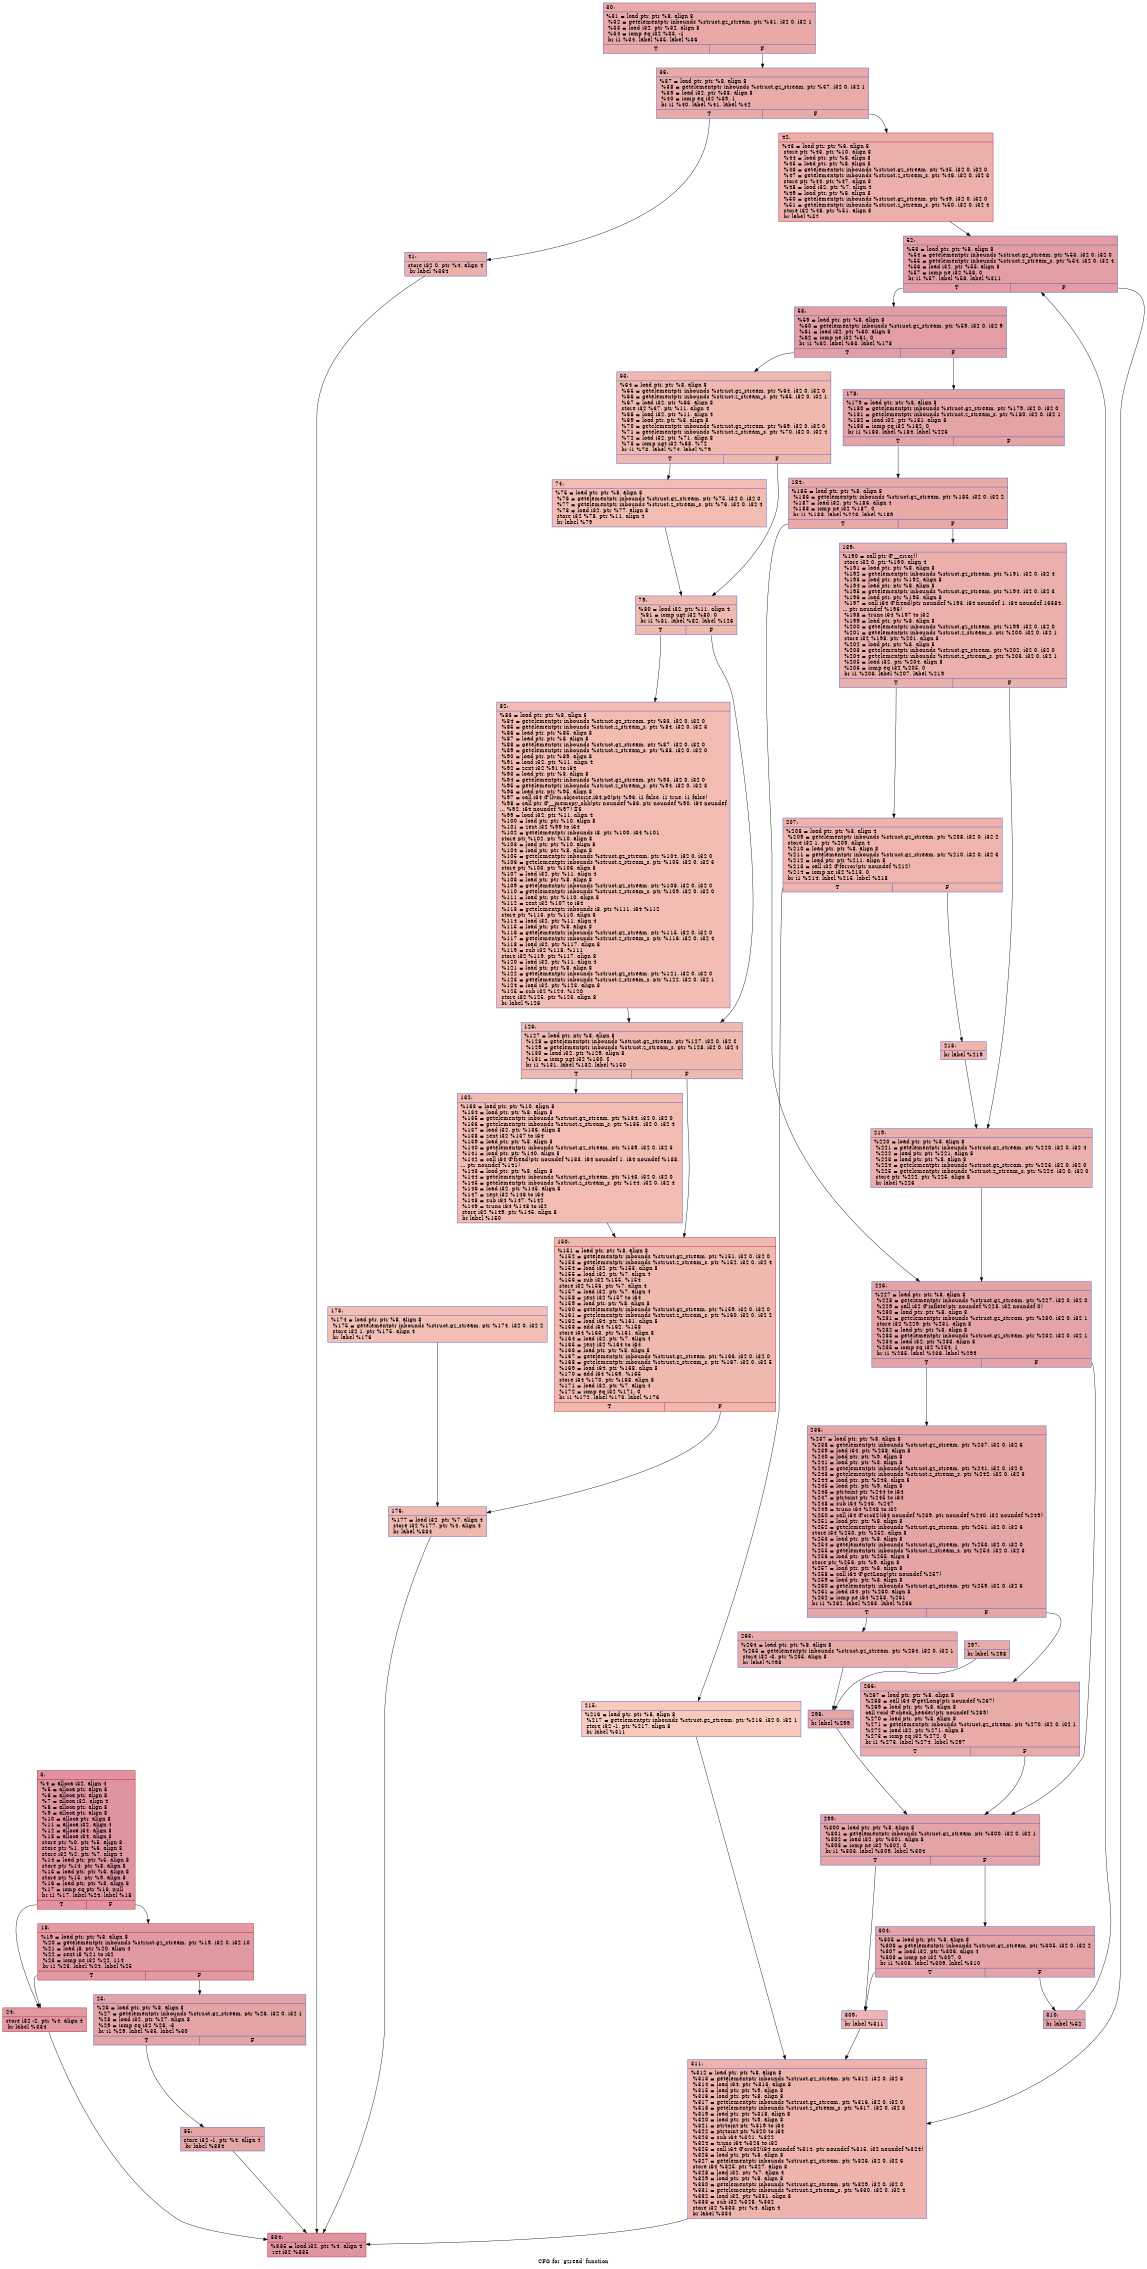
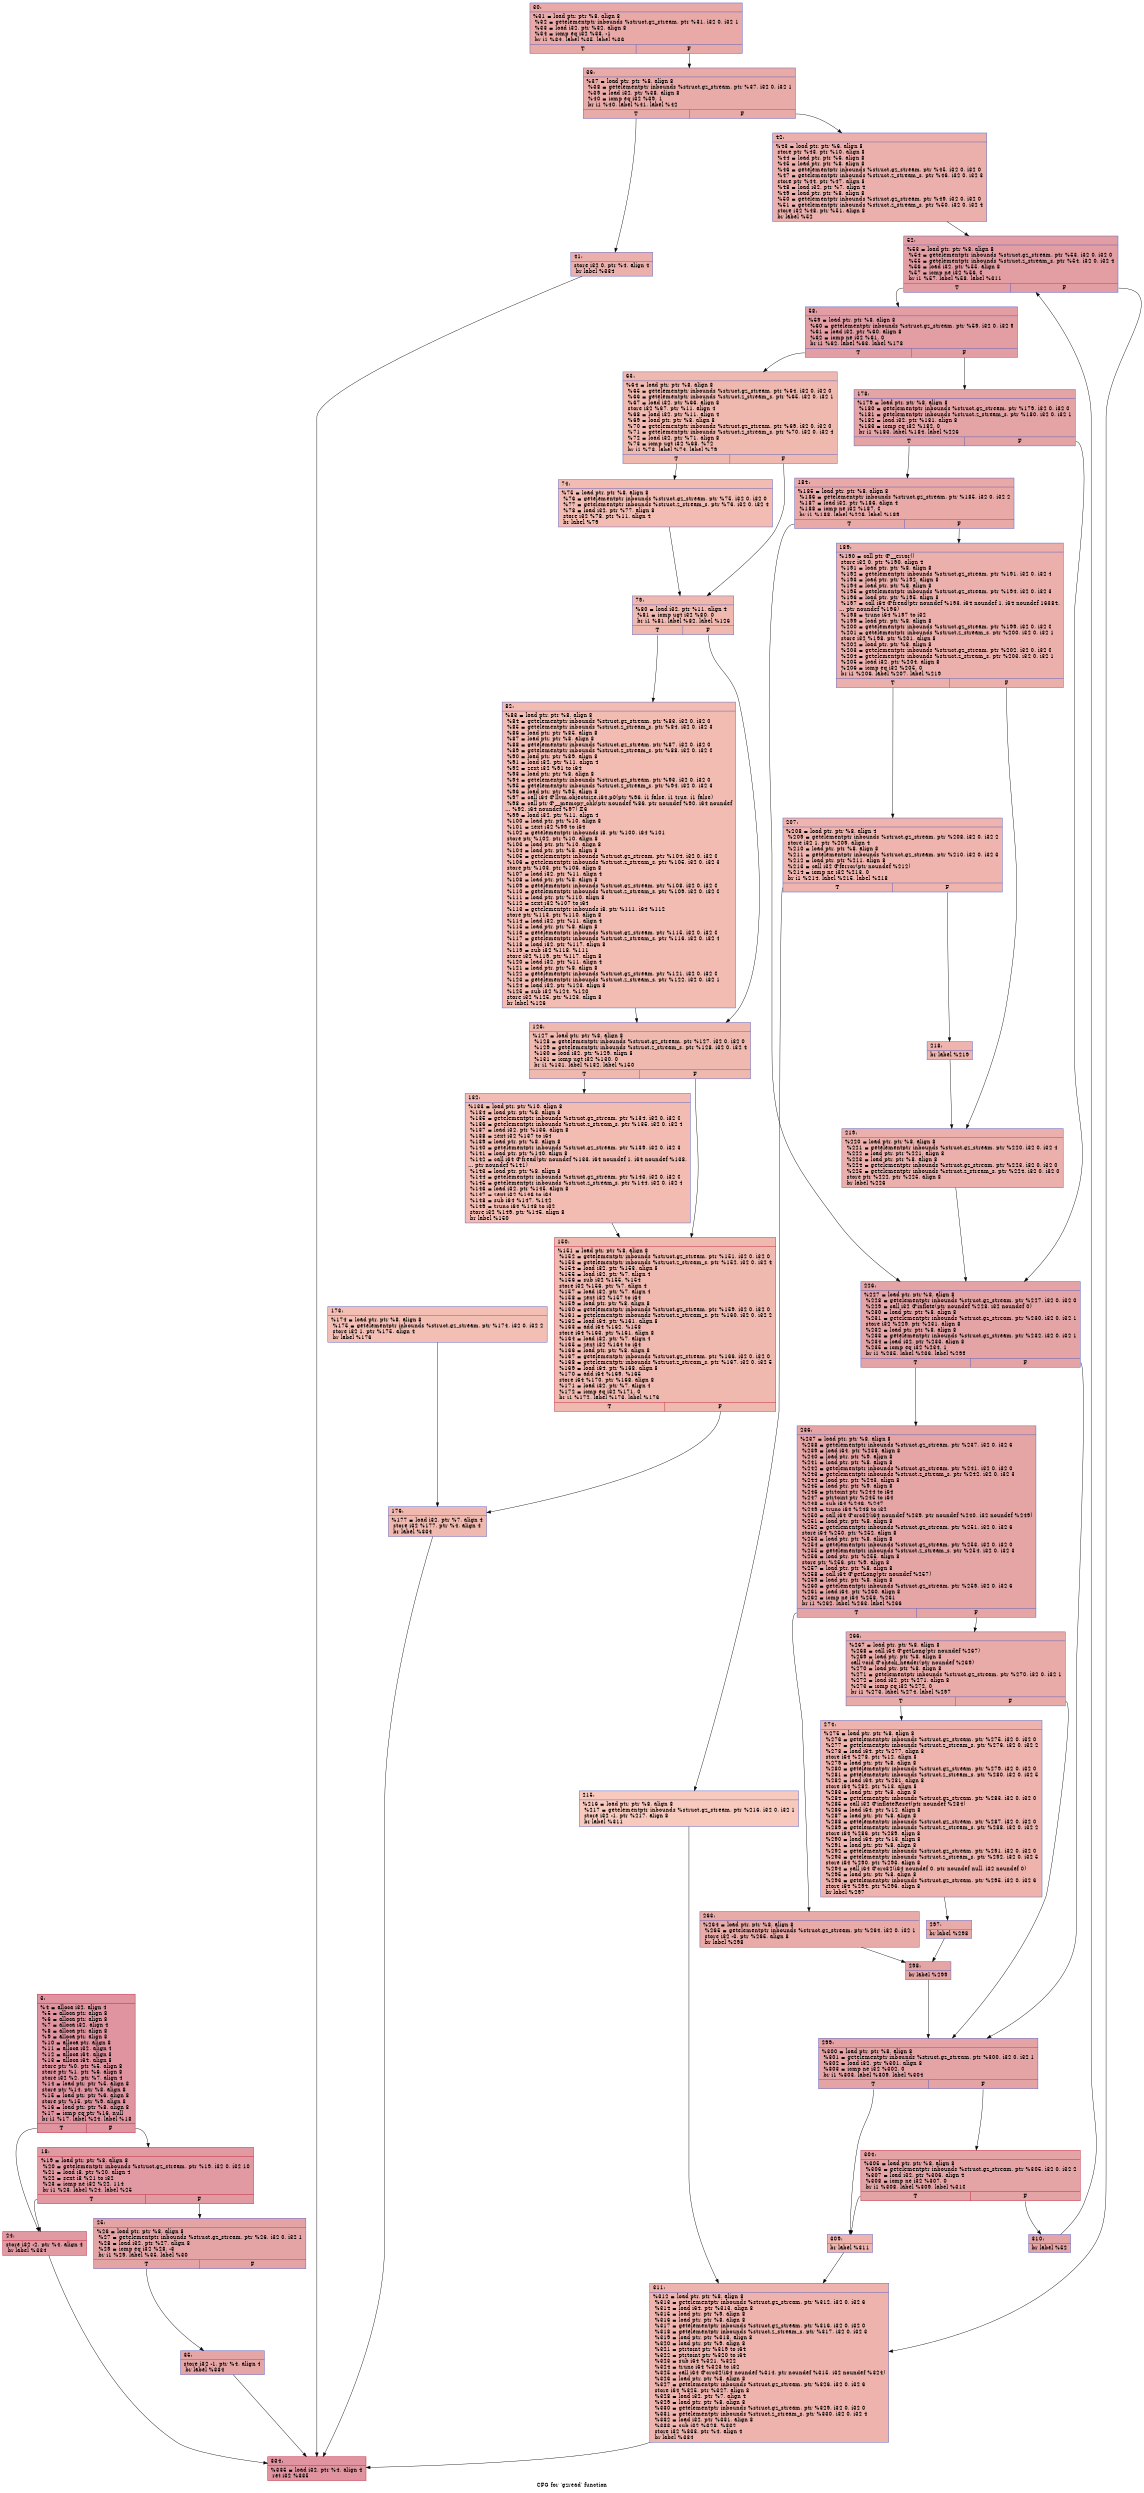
(886, 177) -> (880, 177)
none -> (1074, 867)
none -> (931, 1809)
(985, 1952) -> (971, 2176)
